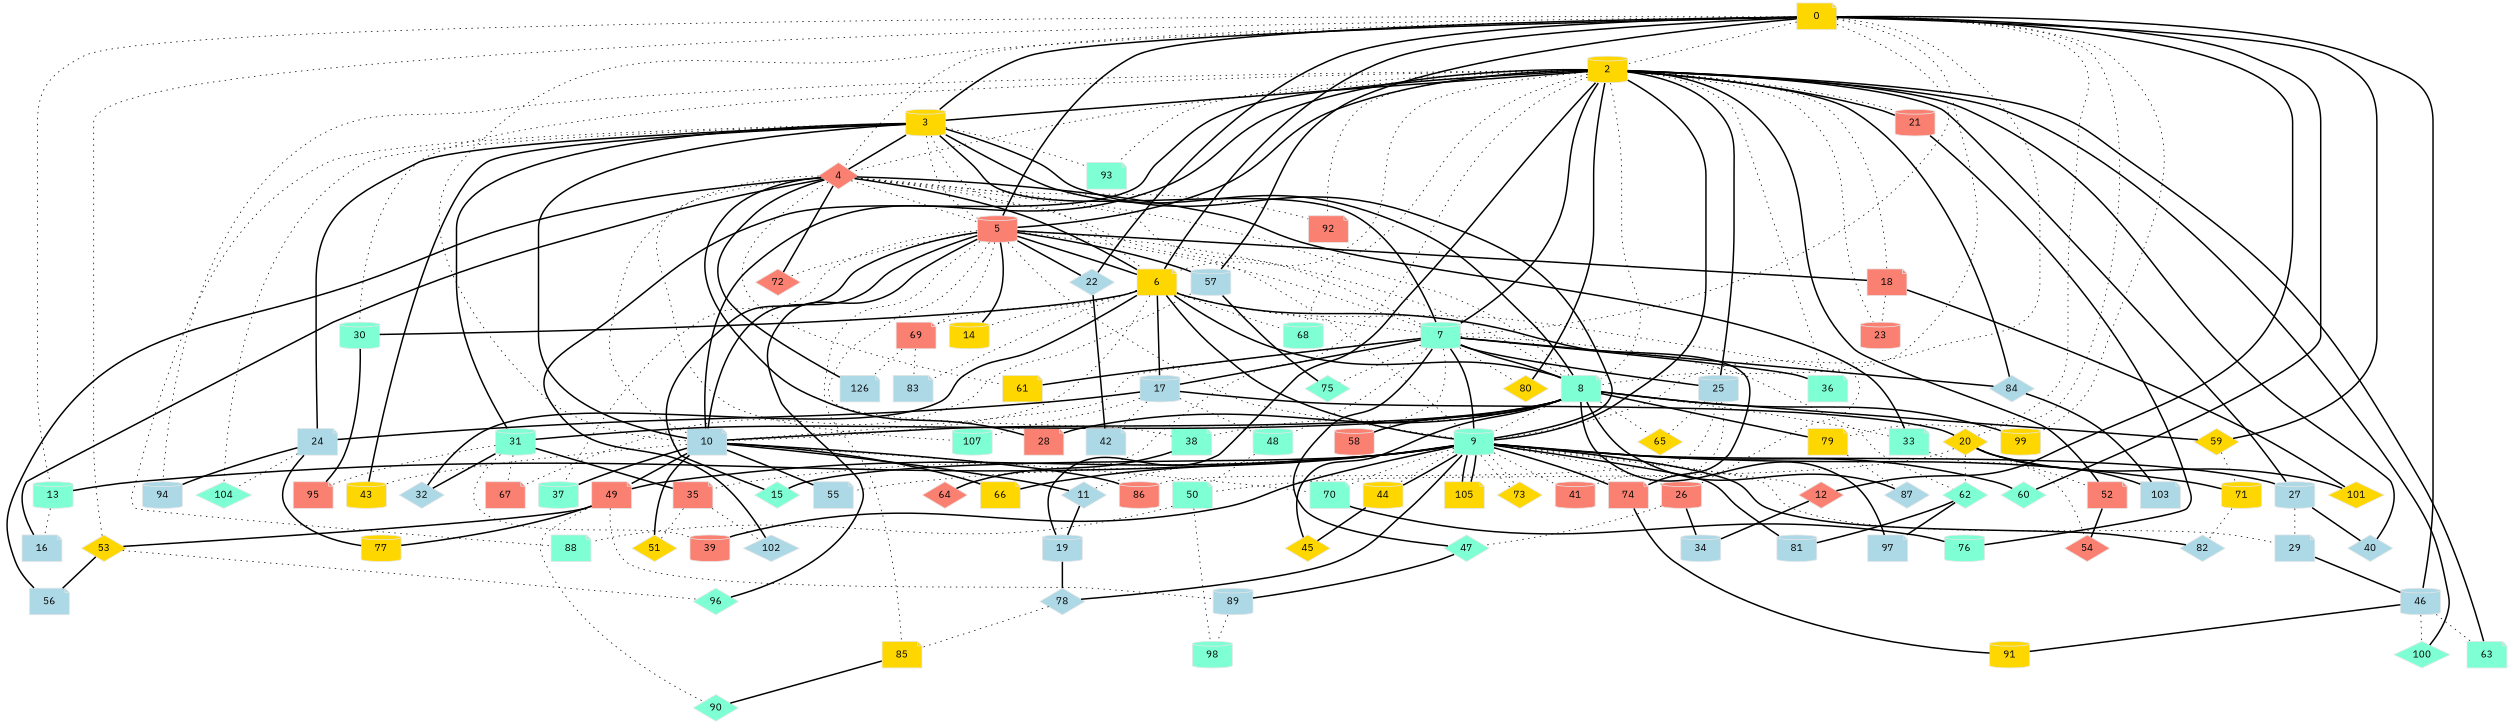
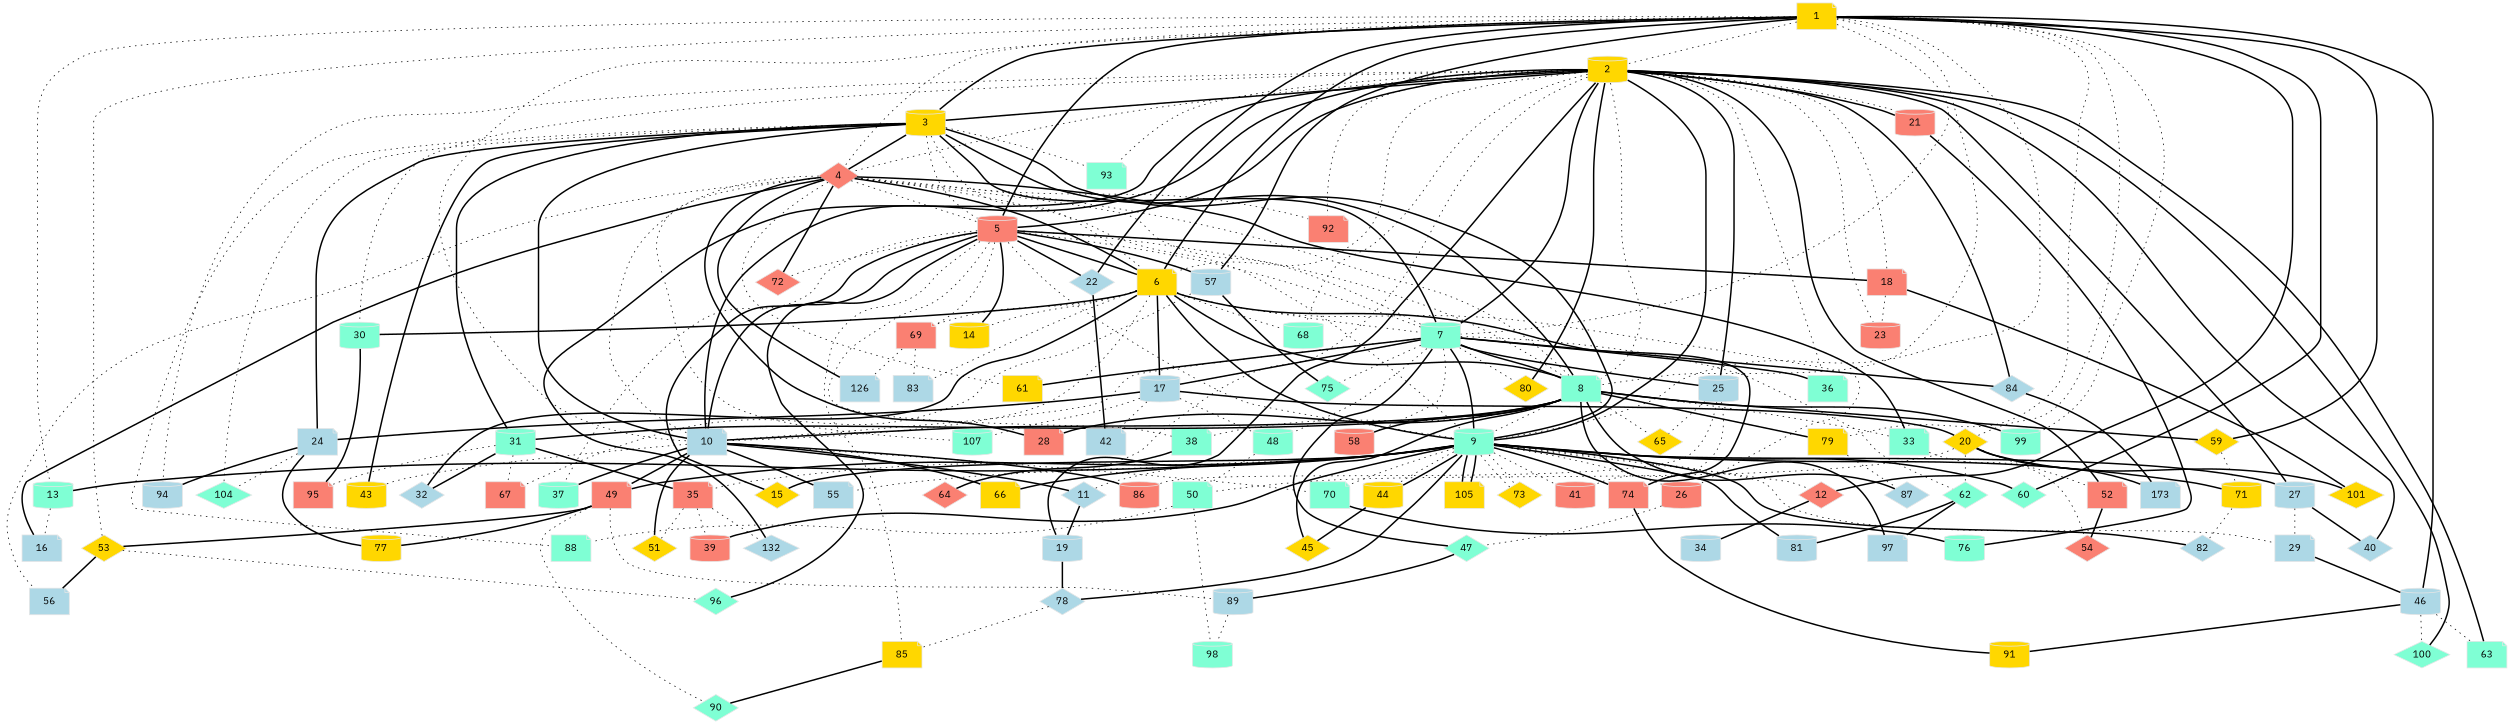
(1817, 16) -> (1817, 16)
(335, 290) -> (335, 290)
(2021, 442) -> (2021, 442)
(777, 495) -> (777, 495)
(2160, 495) -> (2160, 495)
(1691, 522) -> none
(544, 528) -> (701, 522)
(771, 548) -> (771, 548)
